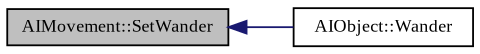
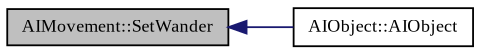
(383, 27) -> (383, 27)
